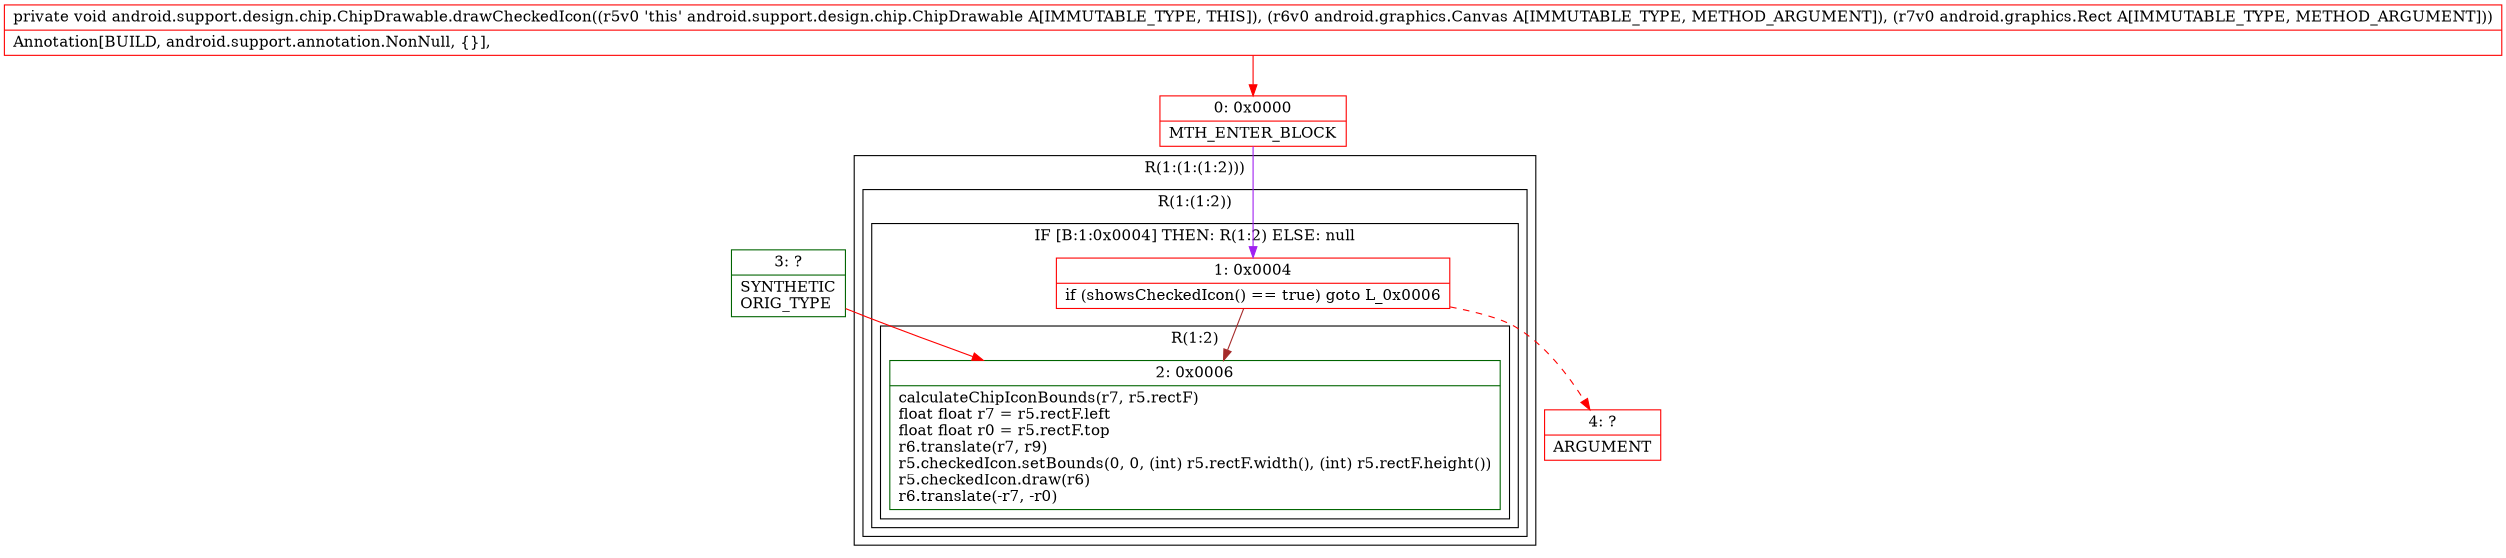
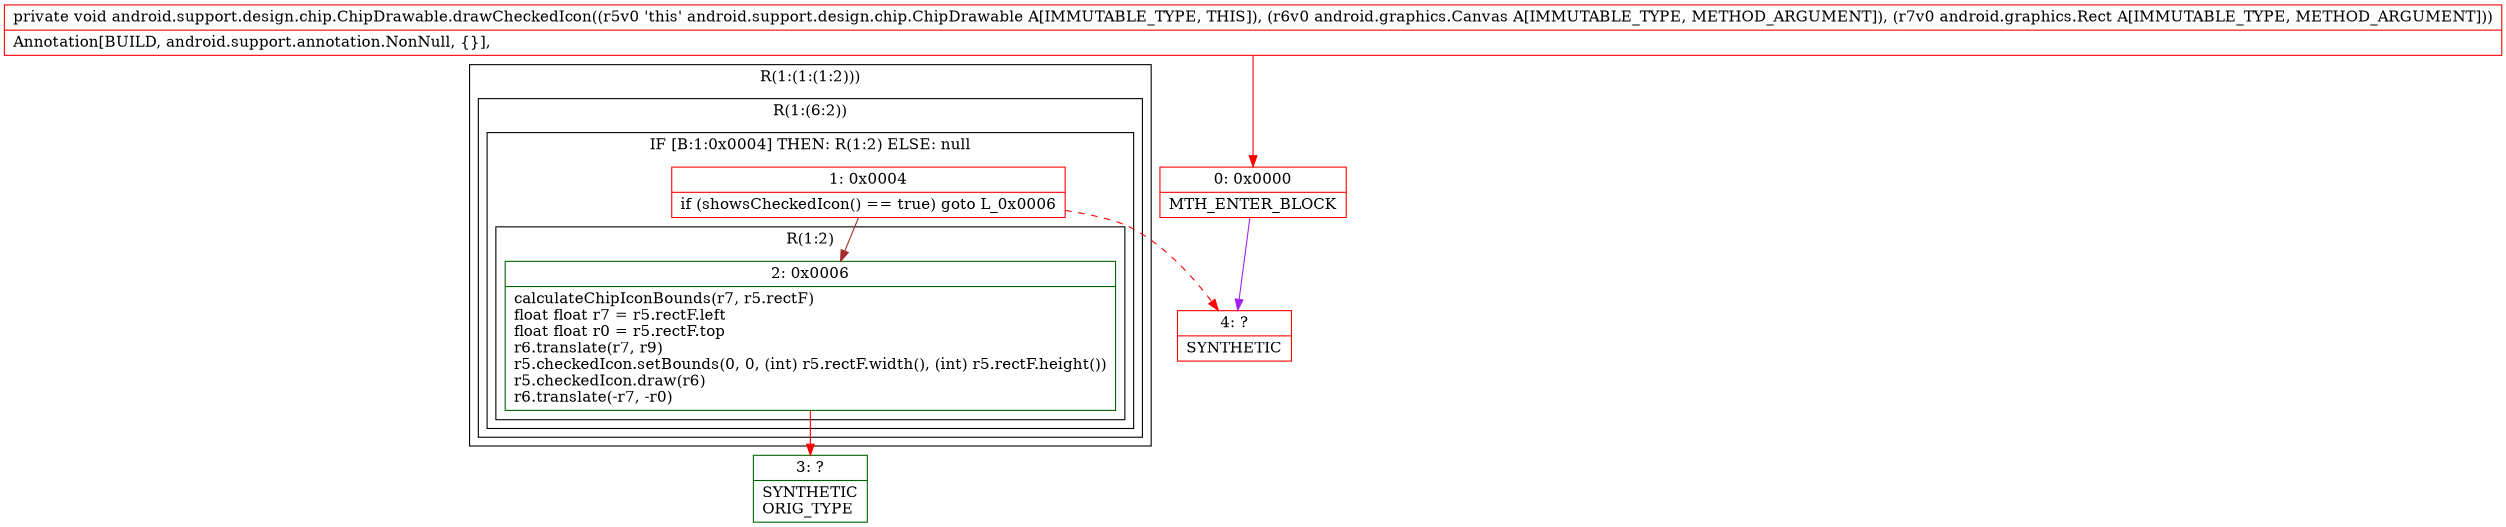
(1253, 197) -> (1245, 258)
(1195, 202) -> (810, 111)
(909, 333) -> (810, 427)
(1603, 447) -> (1234, 348)
